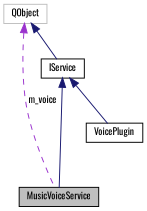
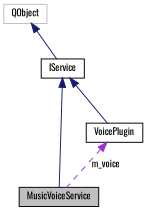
(28, 113) -> (83, 169)
